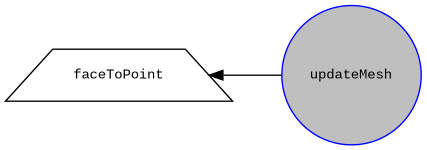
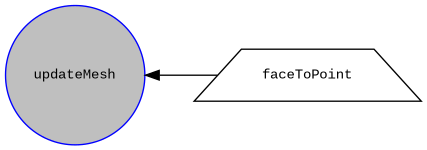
(252, 75) -> (189, 75)
